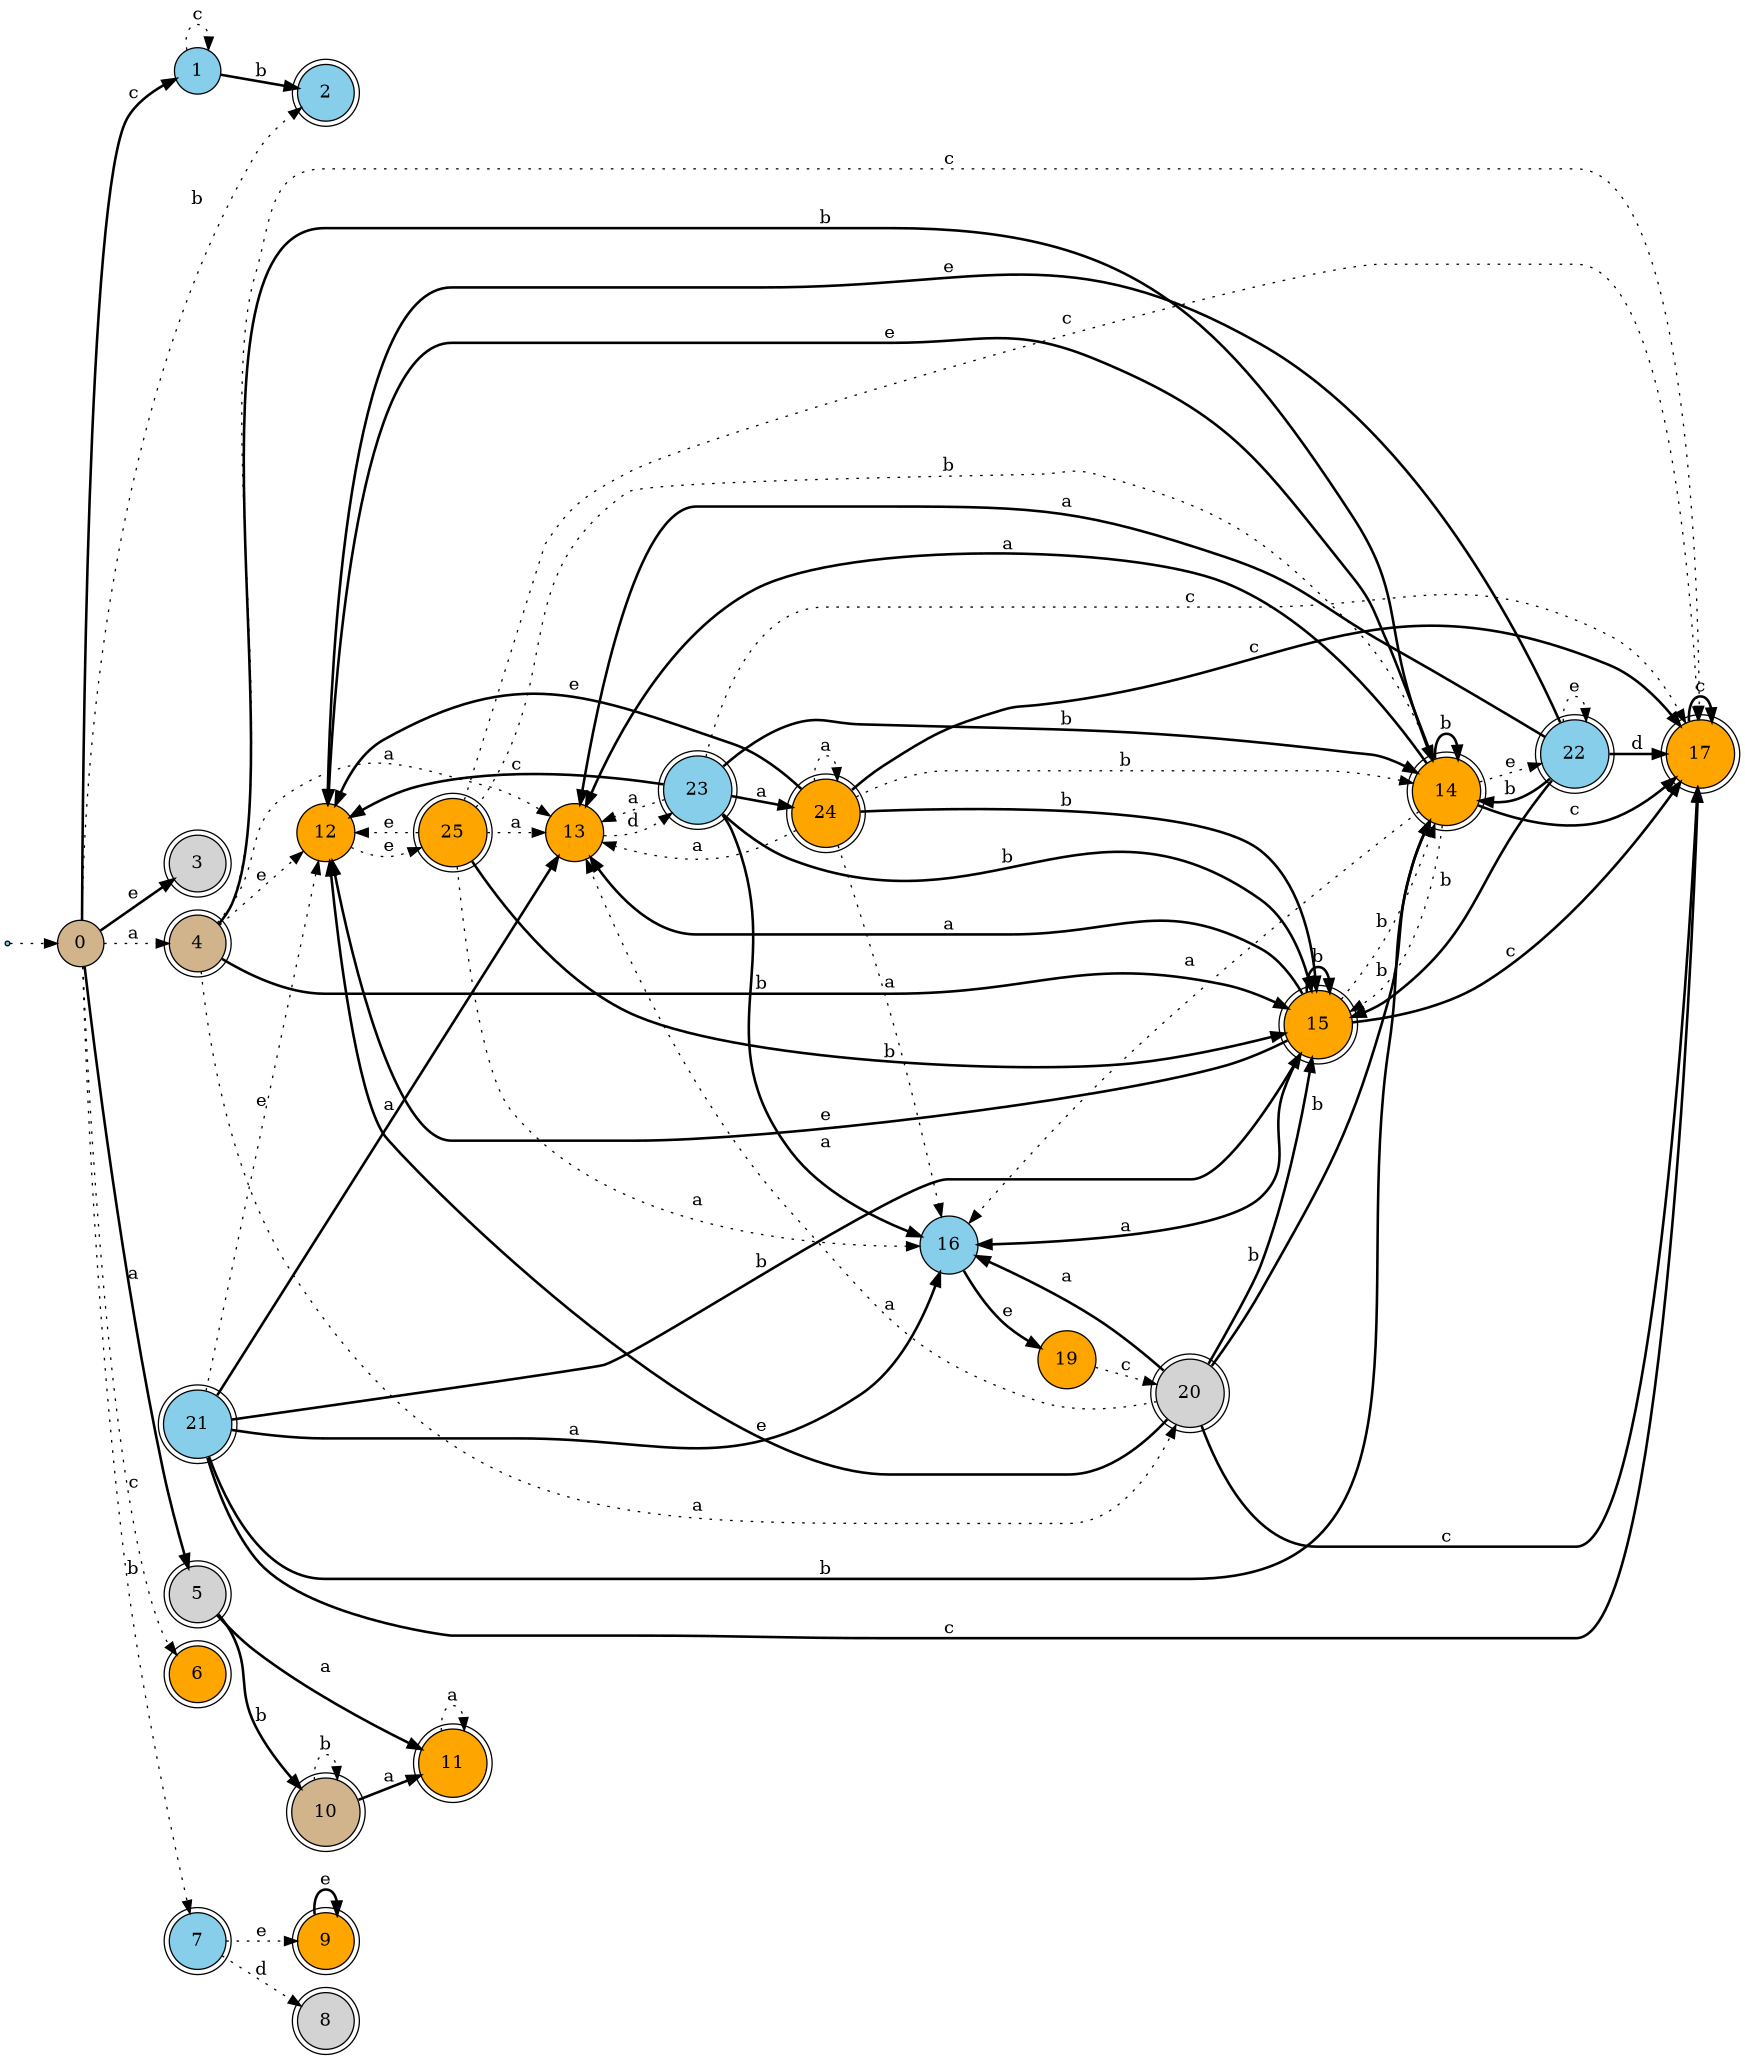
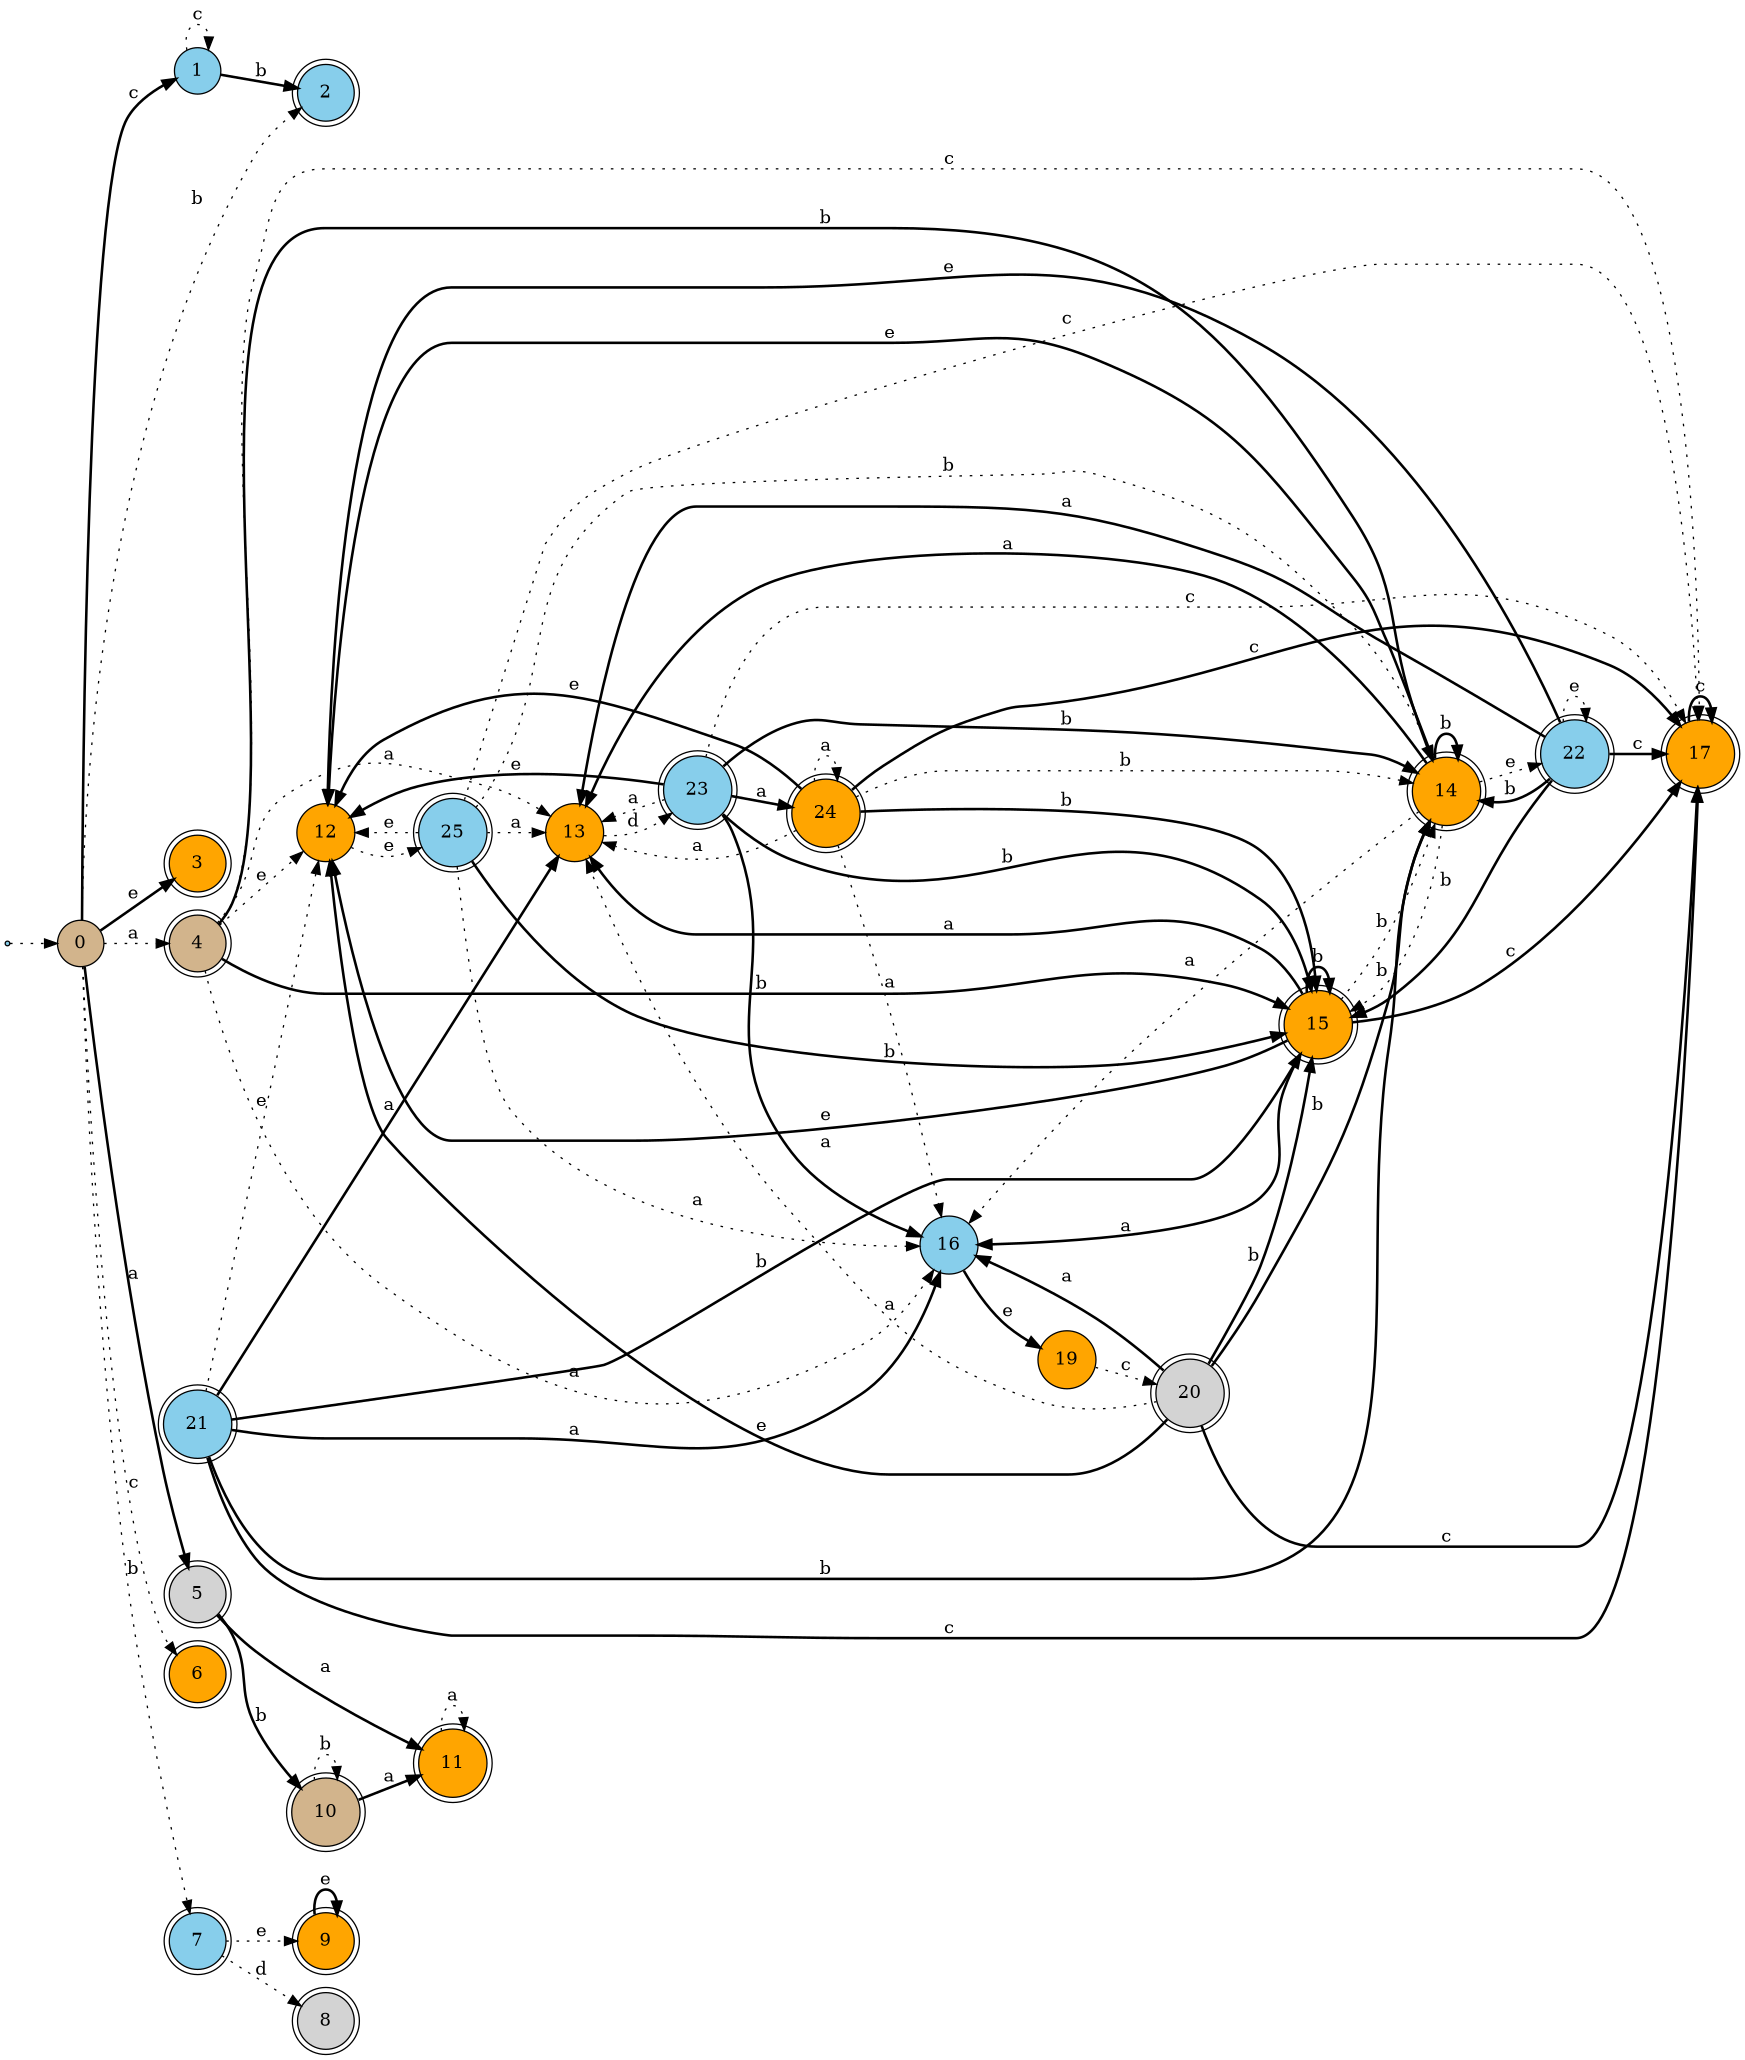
(1638, 744) -> (1638, 744)
(516, 765) -> (516, 765)
(1575, 825) -> none
(453, 833) -> (453, 833)
(198, 864) -> (198, 864)
(550, 1491) -> (484, 1351)
